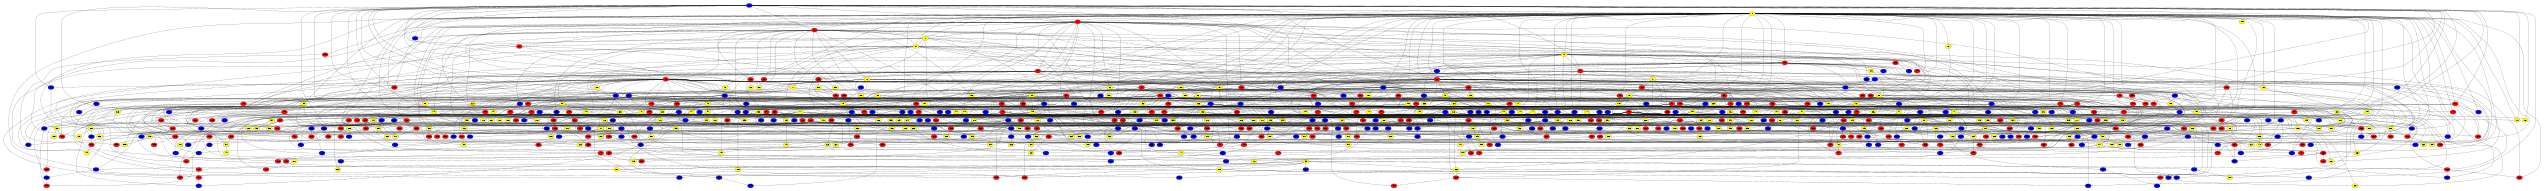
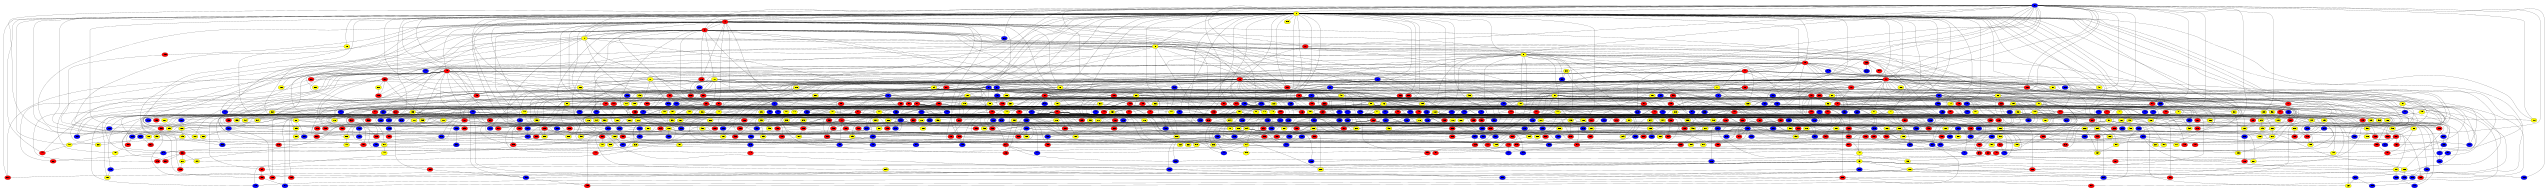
none -> (1903, 137)
